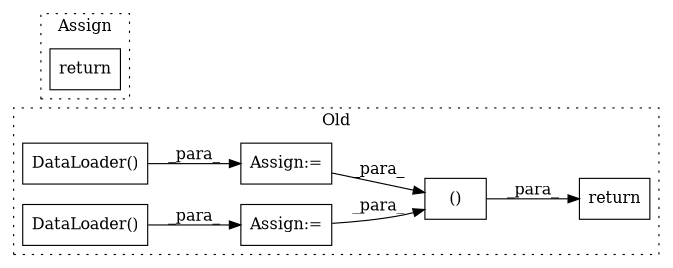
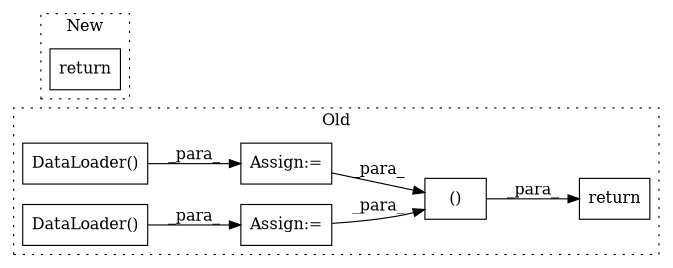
(85, 27) -> (85, 27)
